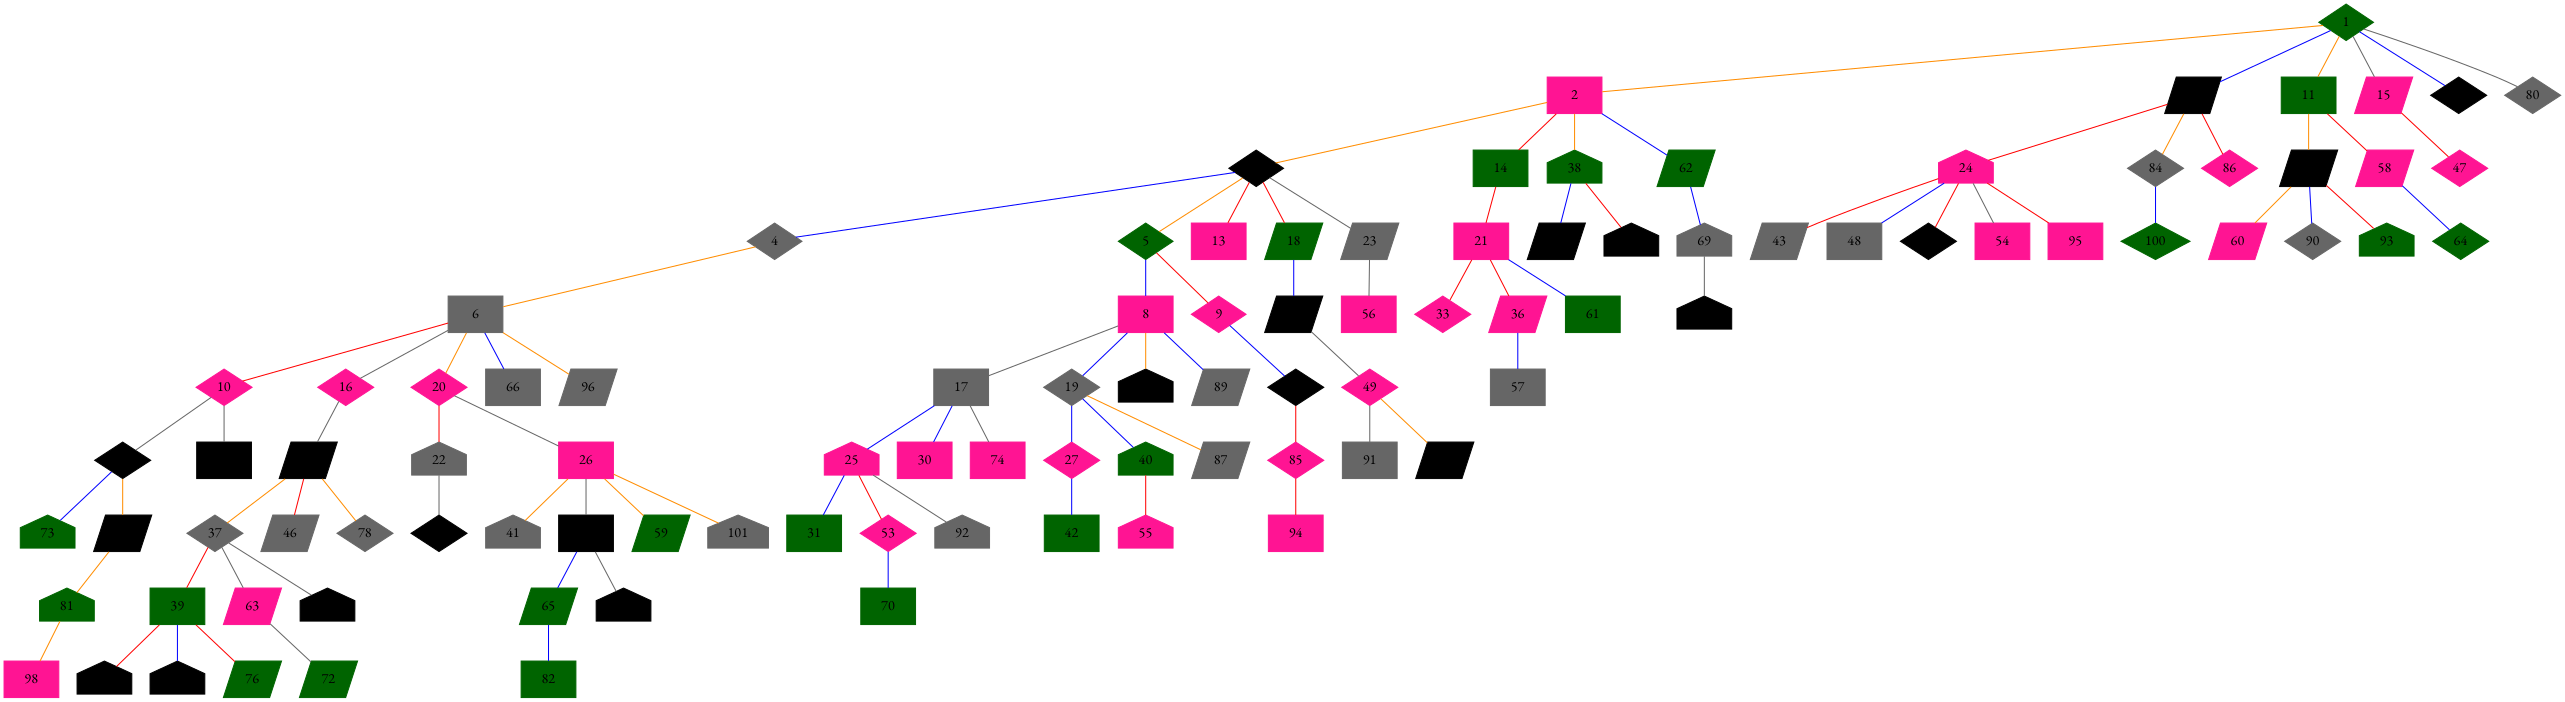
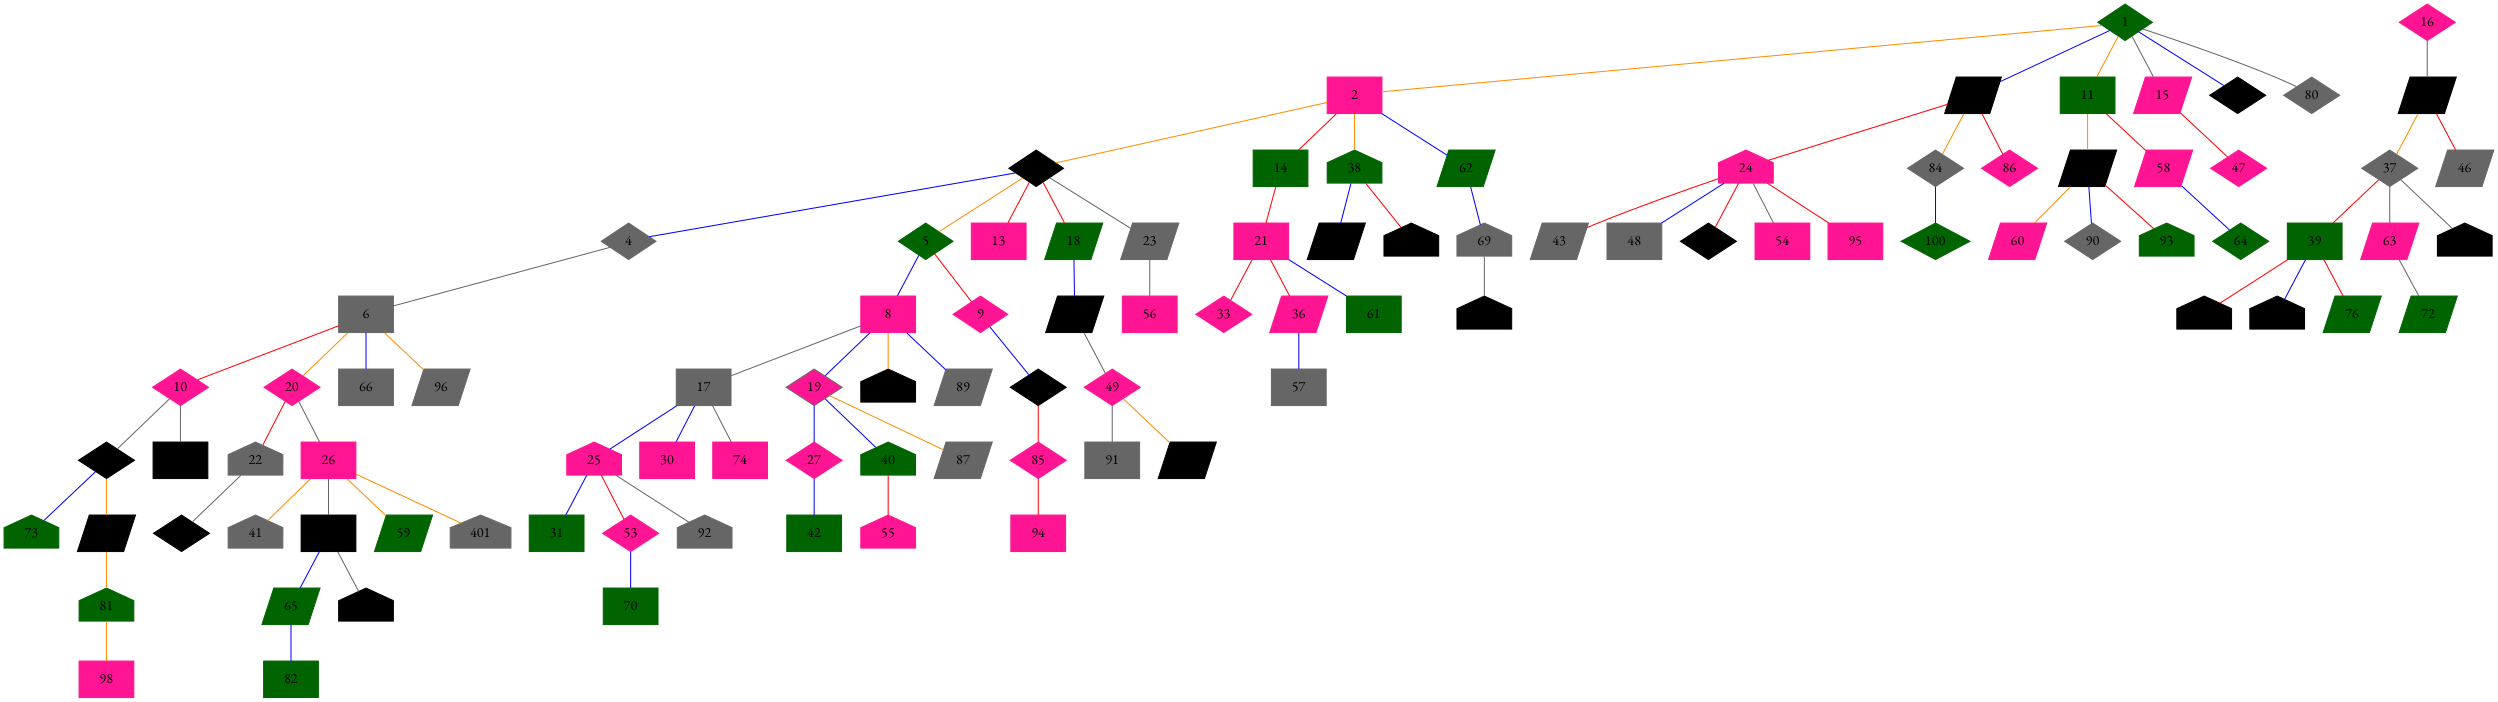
(629, 277) -> (502, 277)
(404, 354) -> none
(1072, 387) -> (814, 387)
(365, 533) -> none
(738, 533) -> (481, 533)
